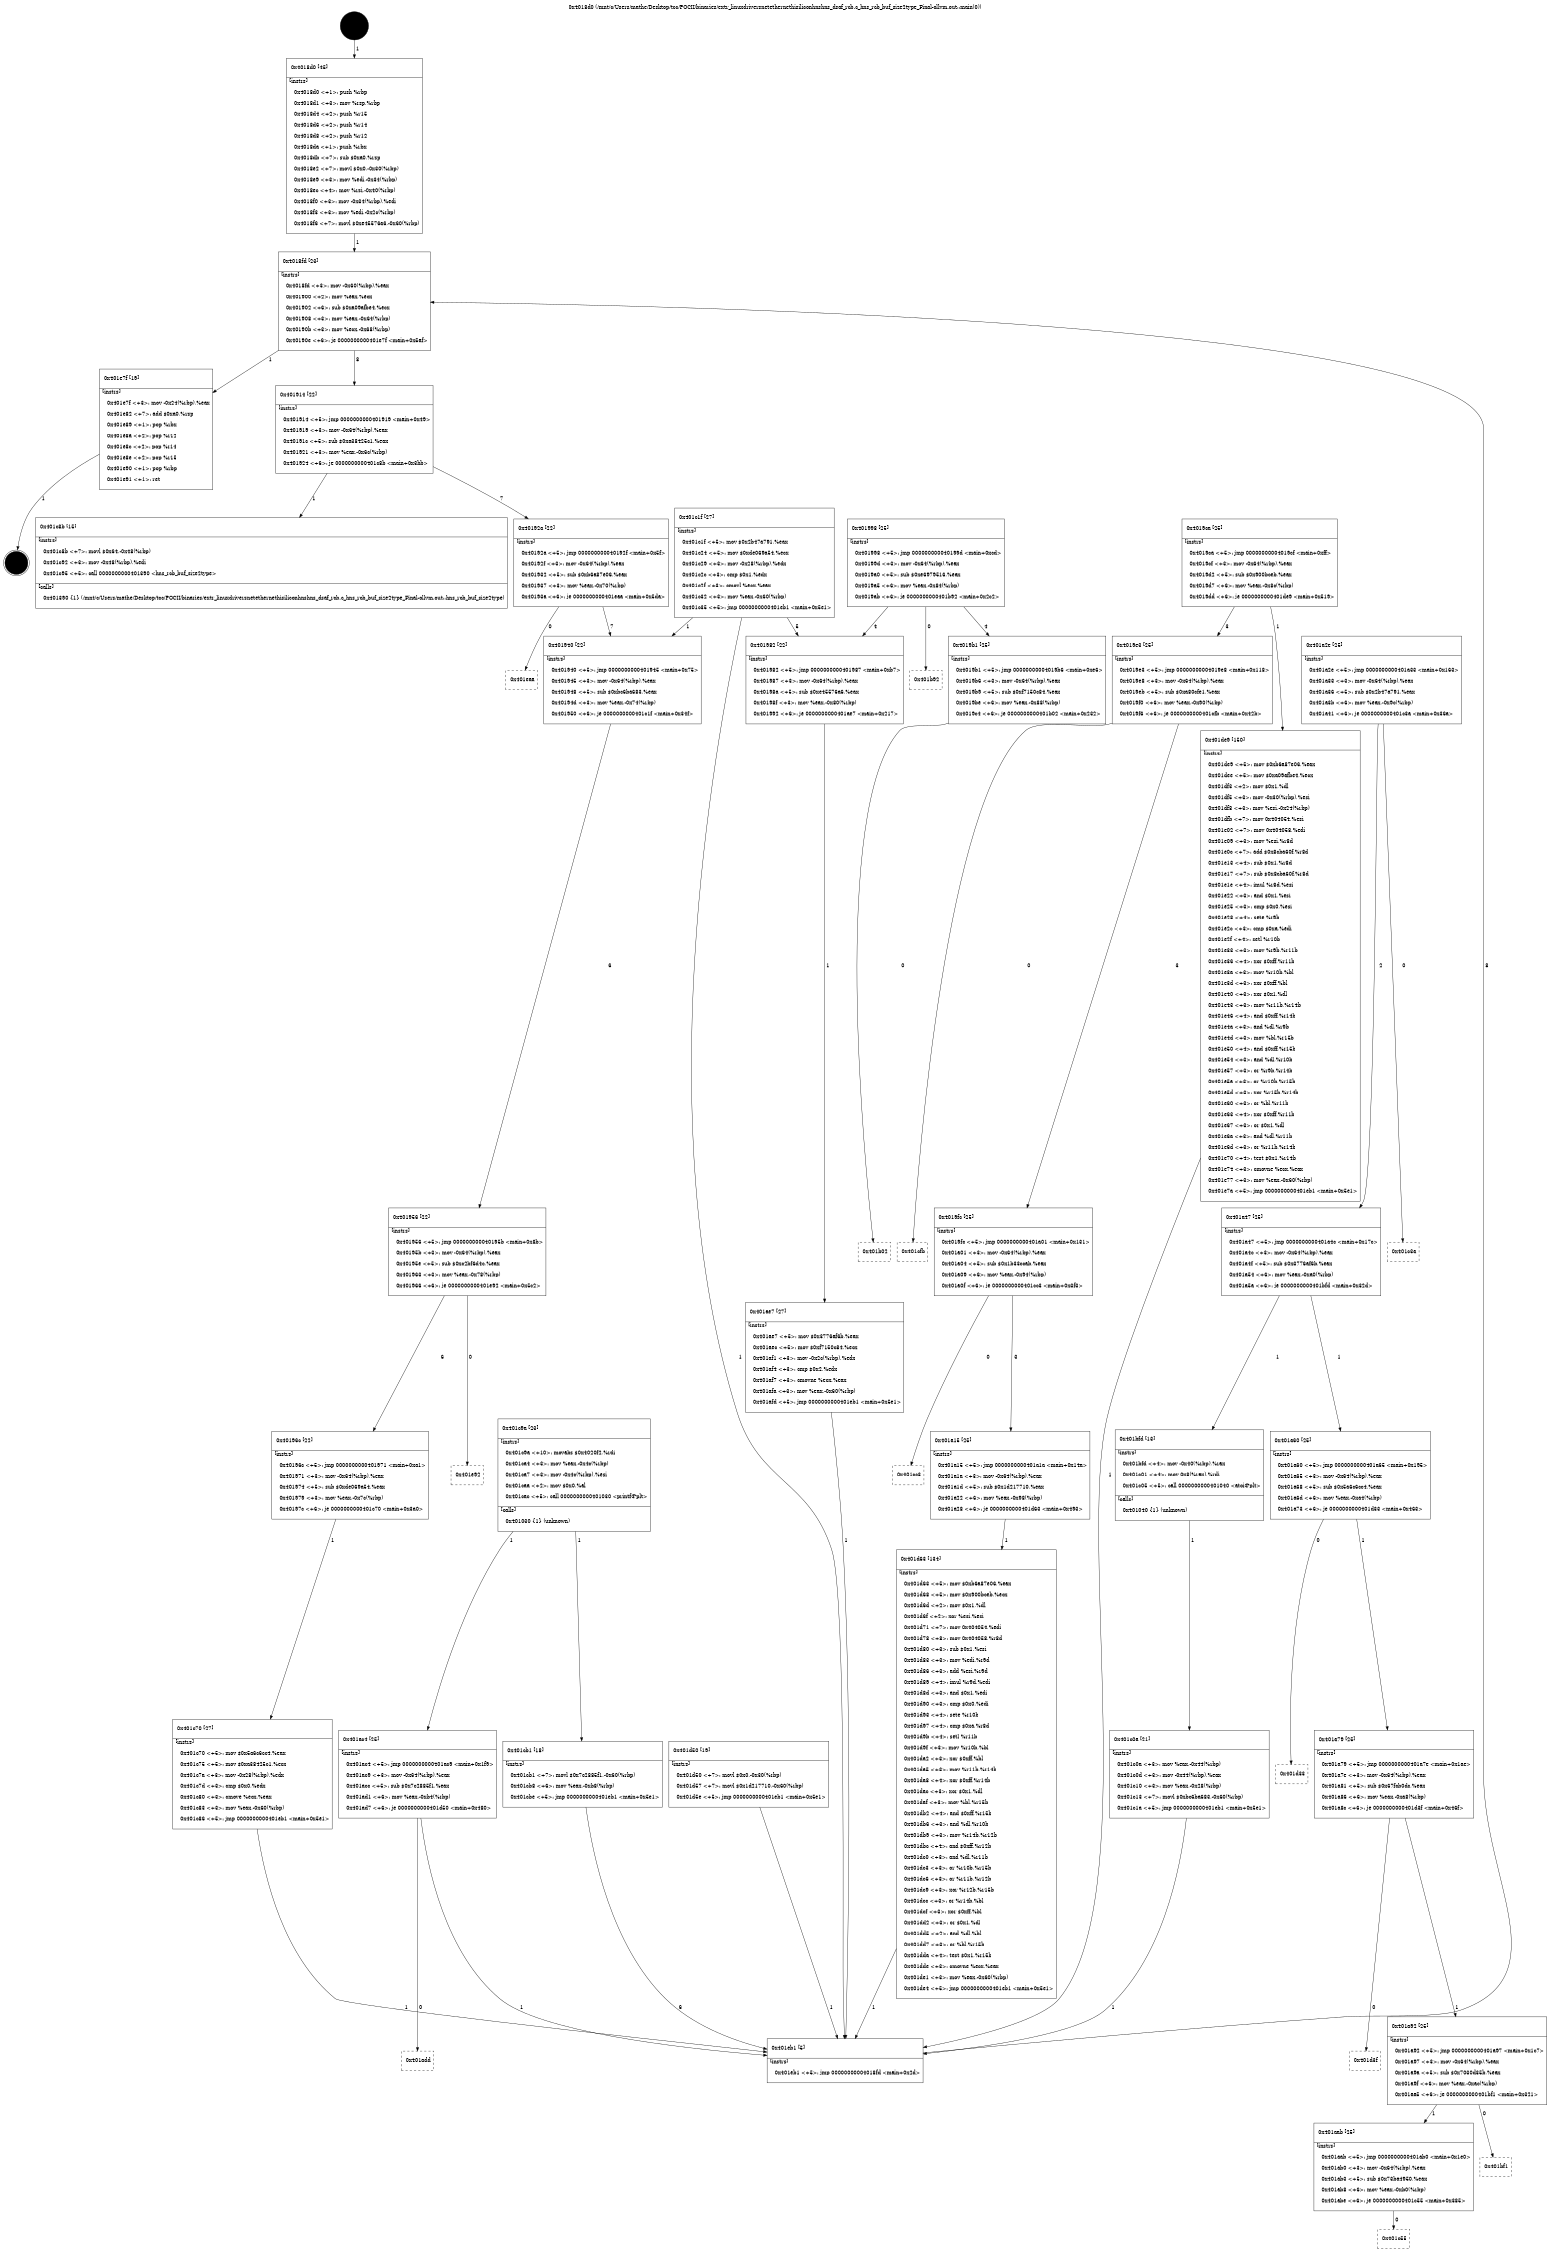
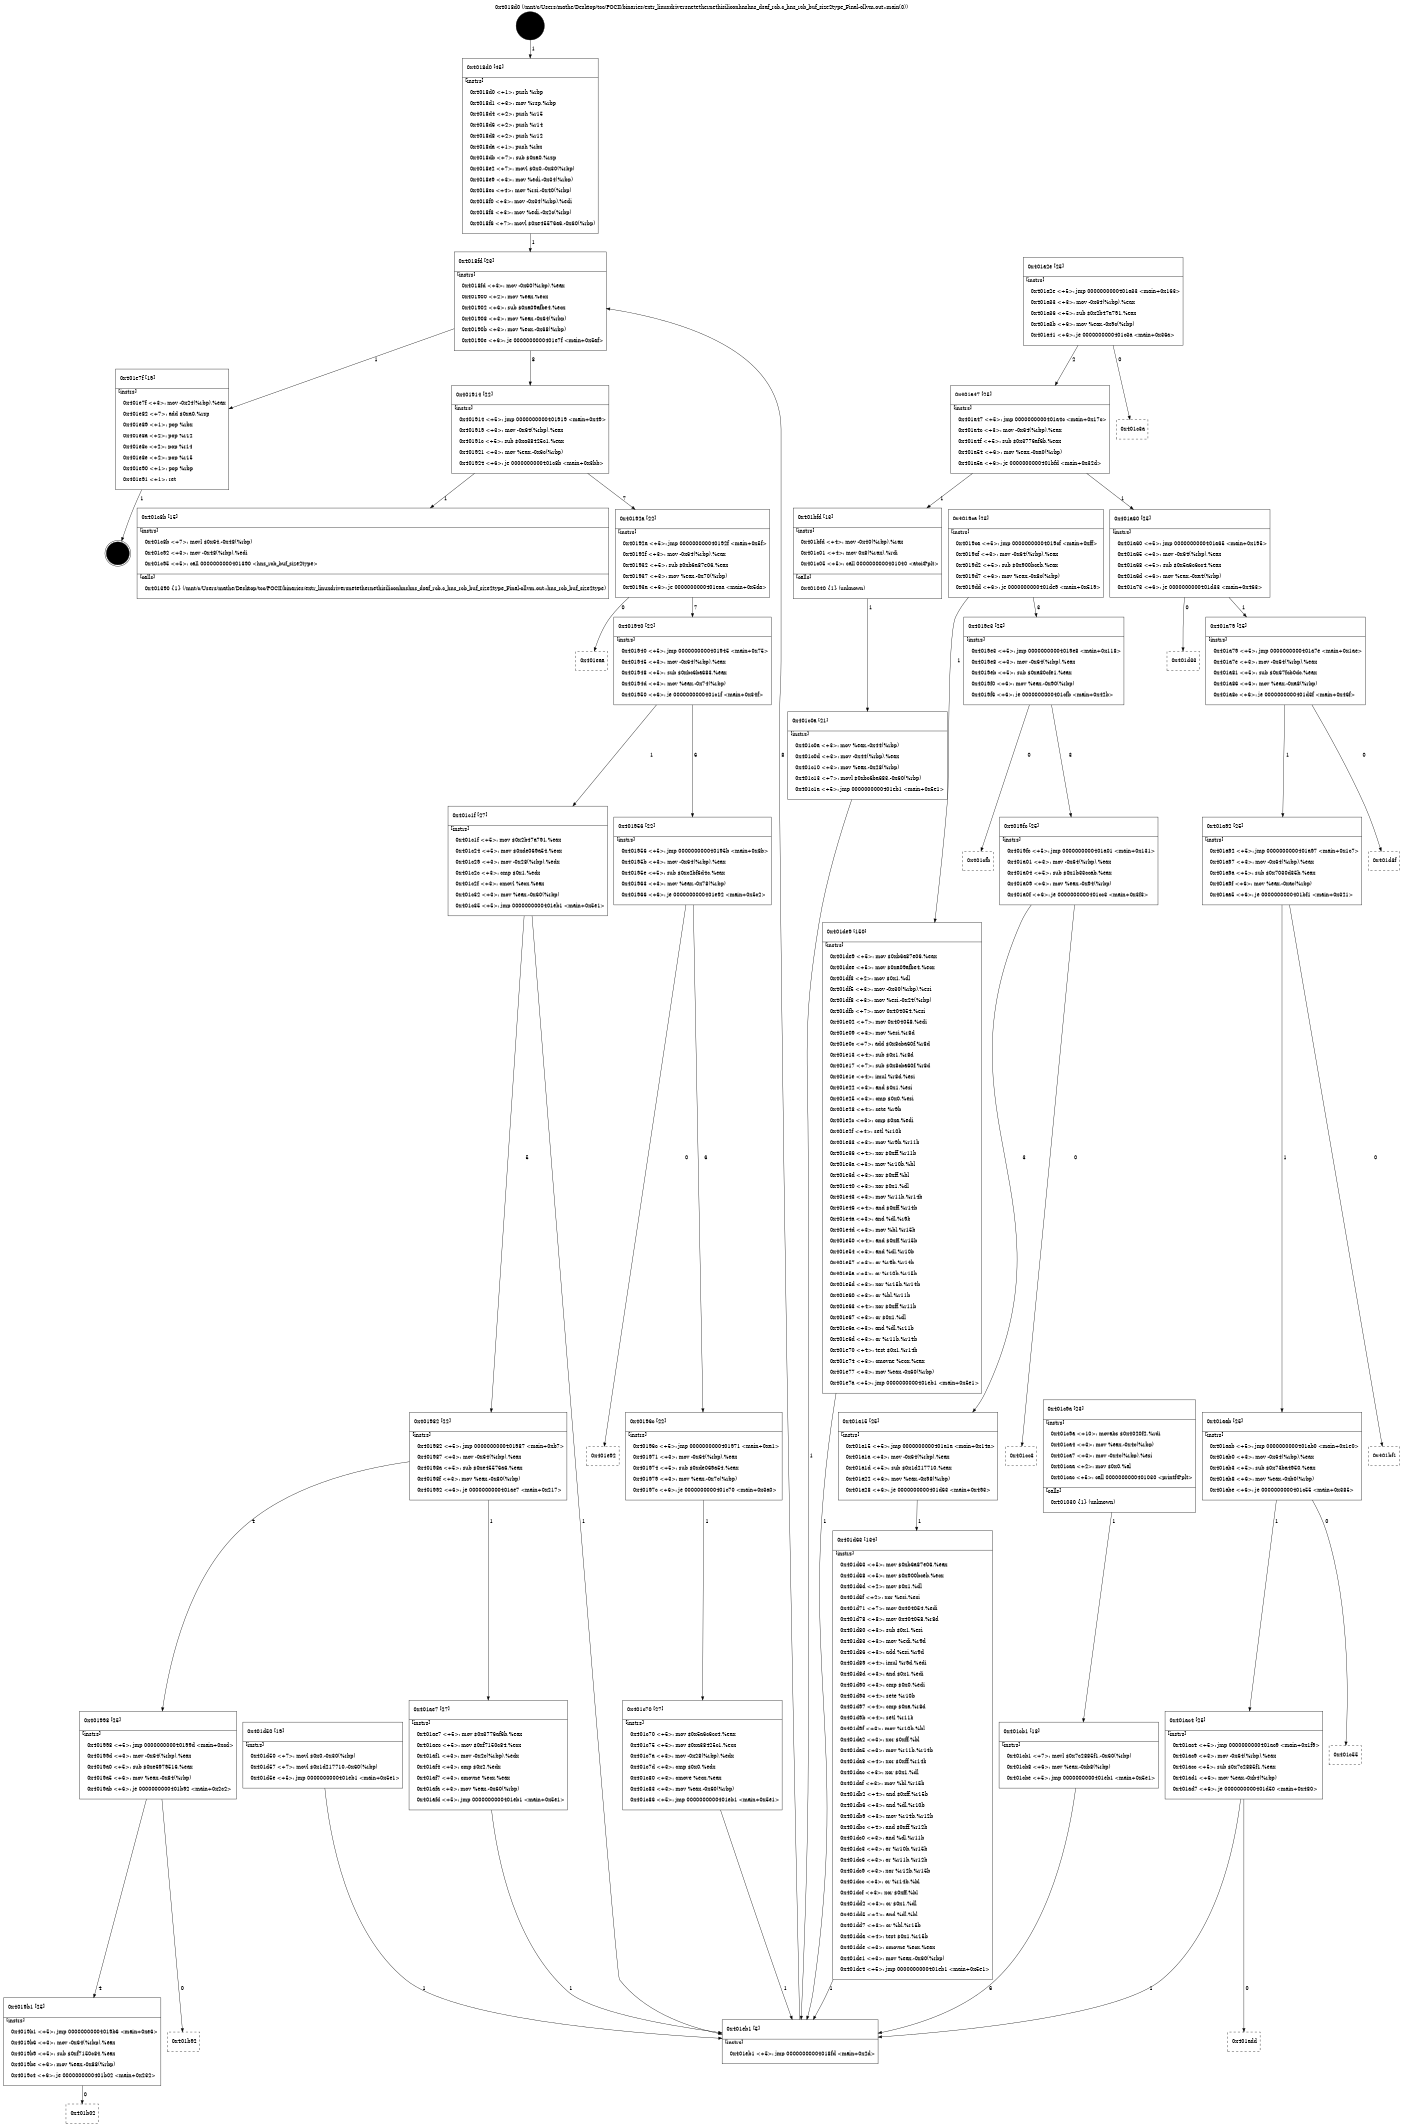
(876, 620) -> (236, 1534)
(684, 626) -> (616, 754)
(462, 1625) -> (1263, 1604)
